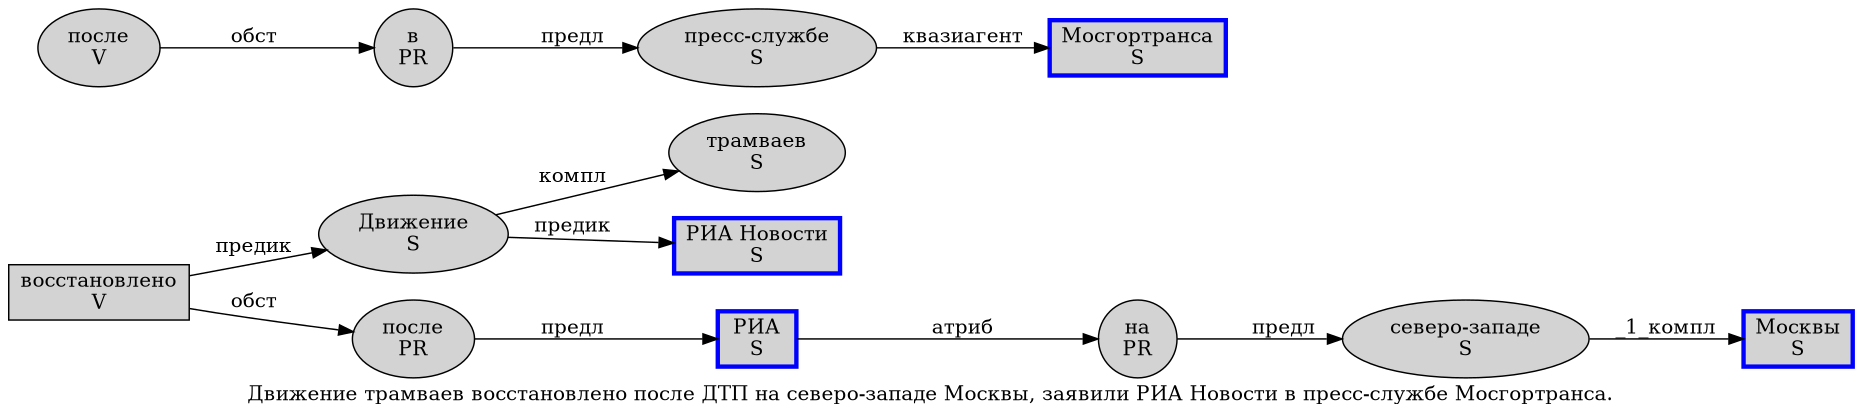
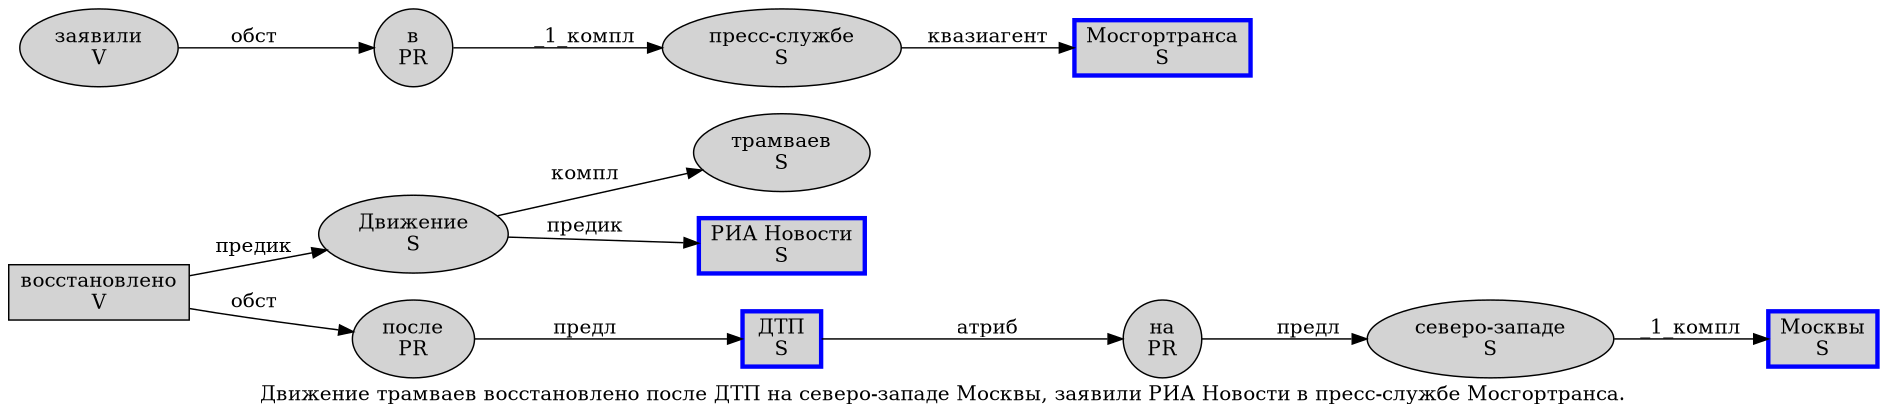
(573, 37) -> (585, 37)
(99, 48) -> (99, 48)
(757, 339) -> (782, 339)
